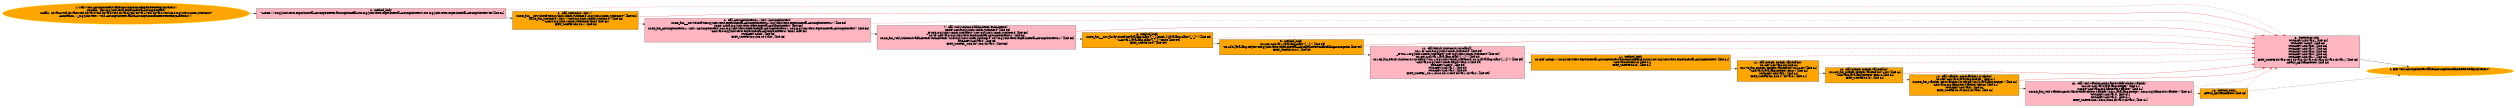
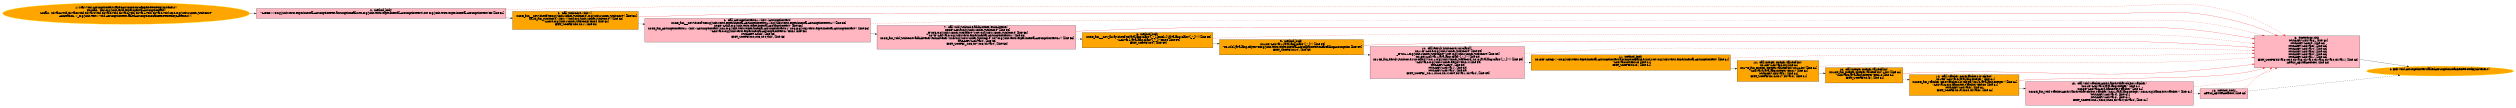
(2224, 94) -> (2224, 94)
